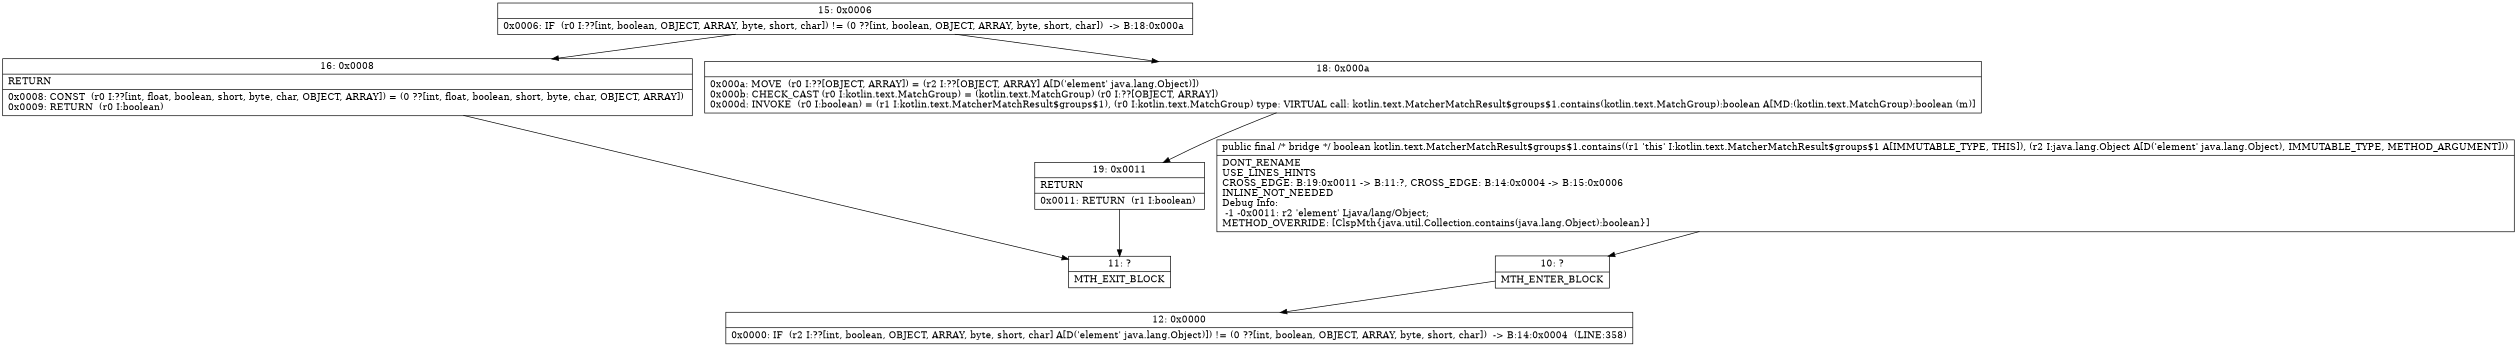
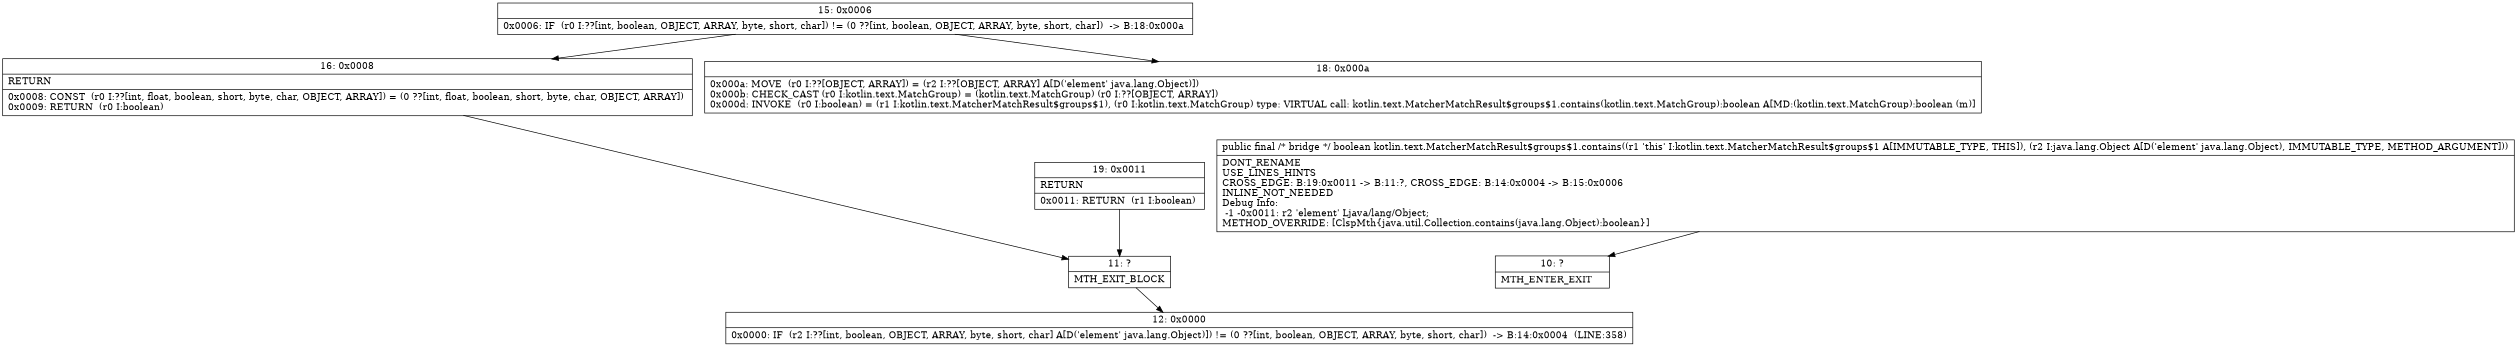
(1222, 135) -> none
(1552, 280) -> (1546, 280)
(1391, 296) -> (1147, 298)
